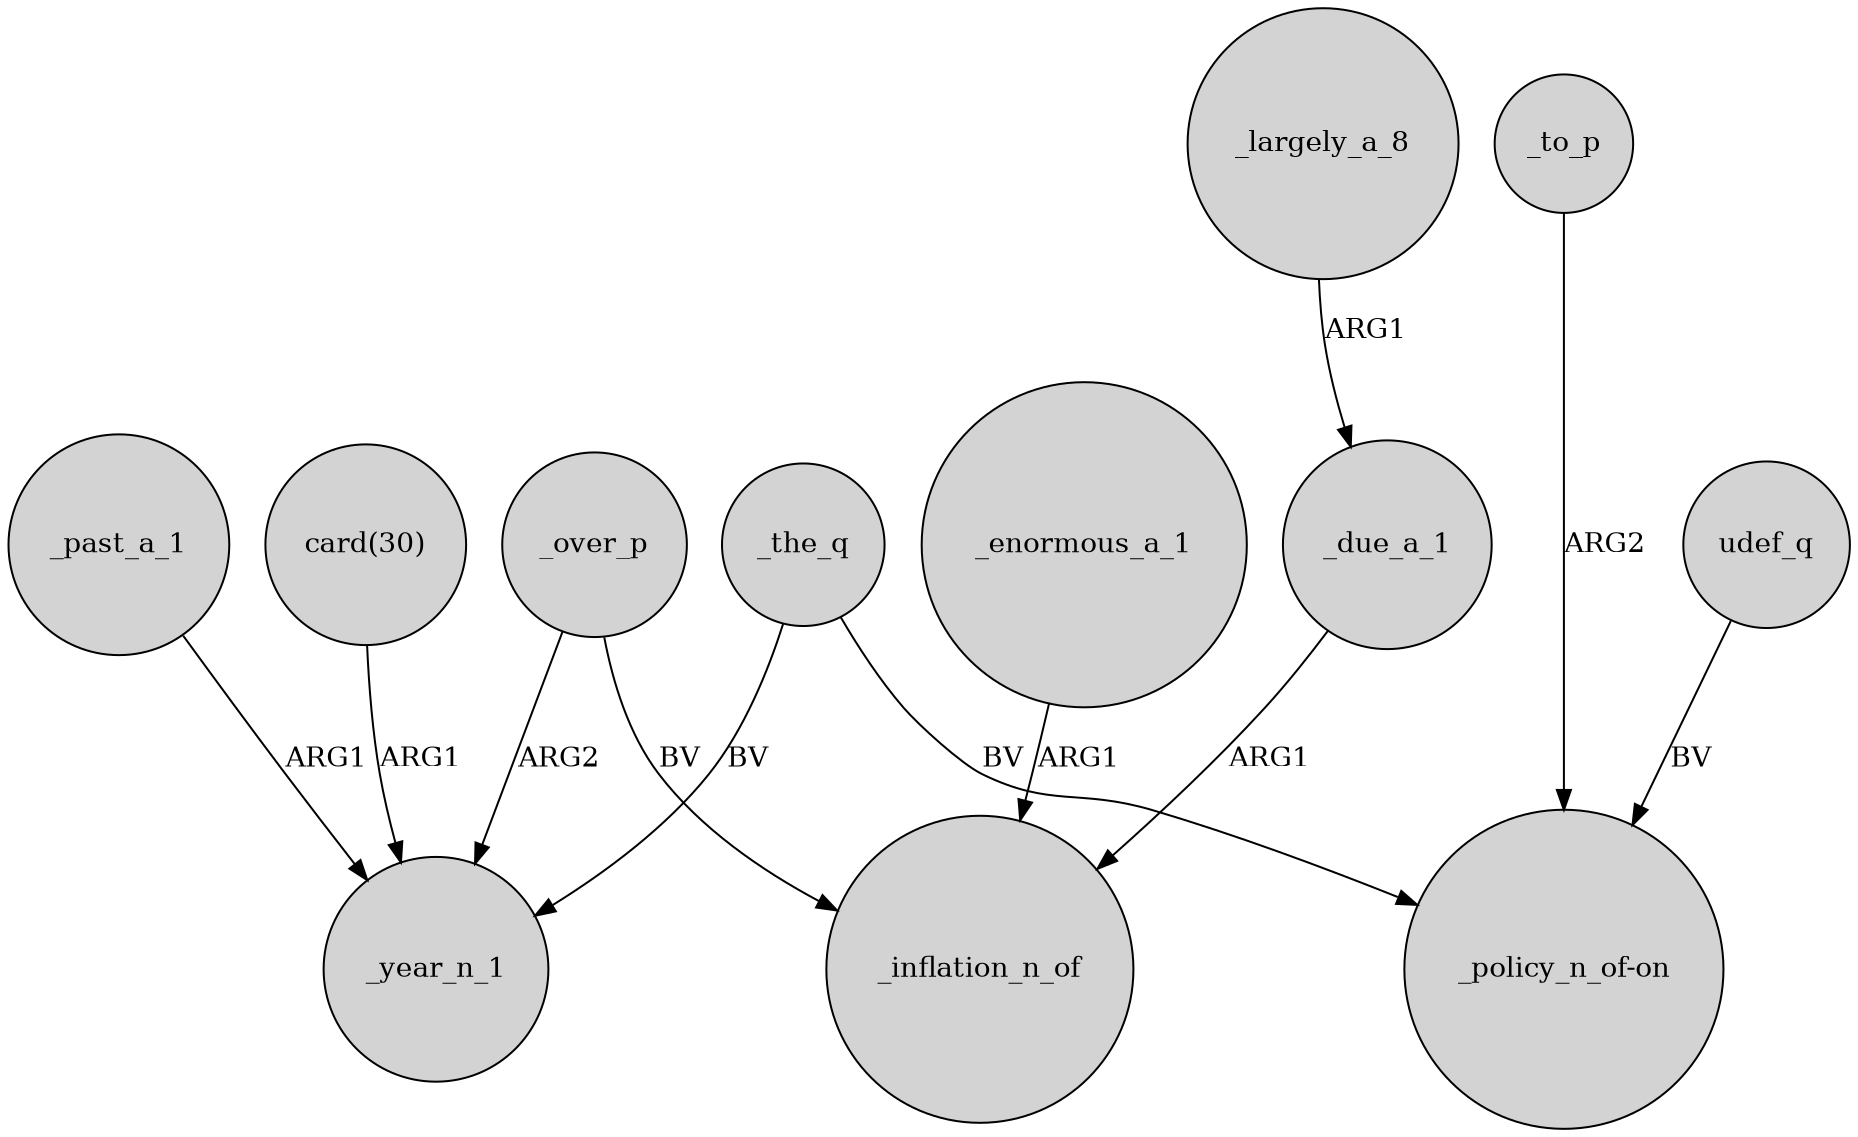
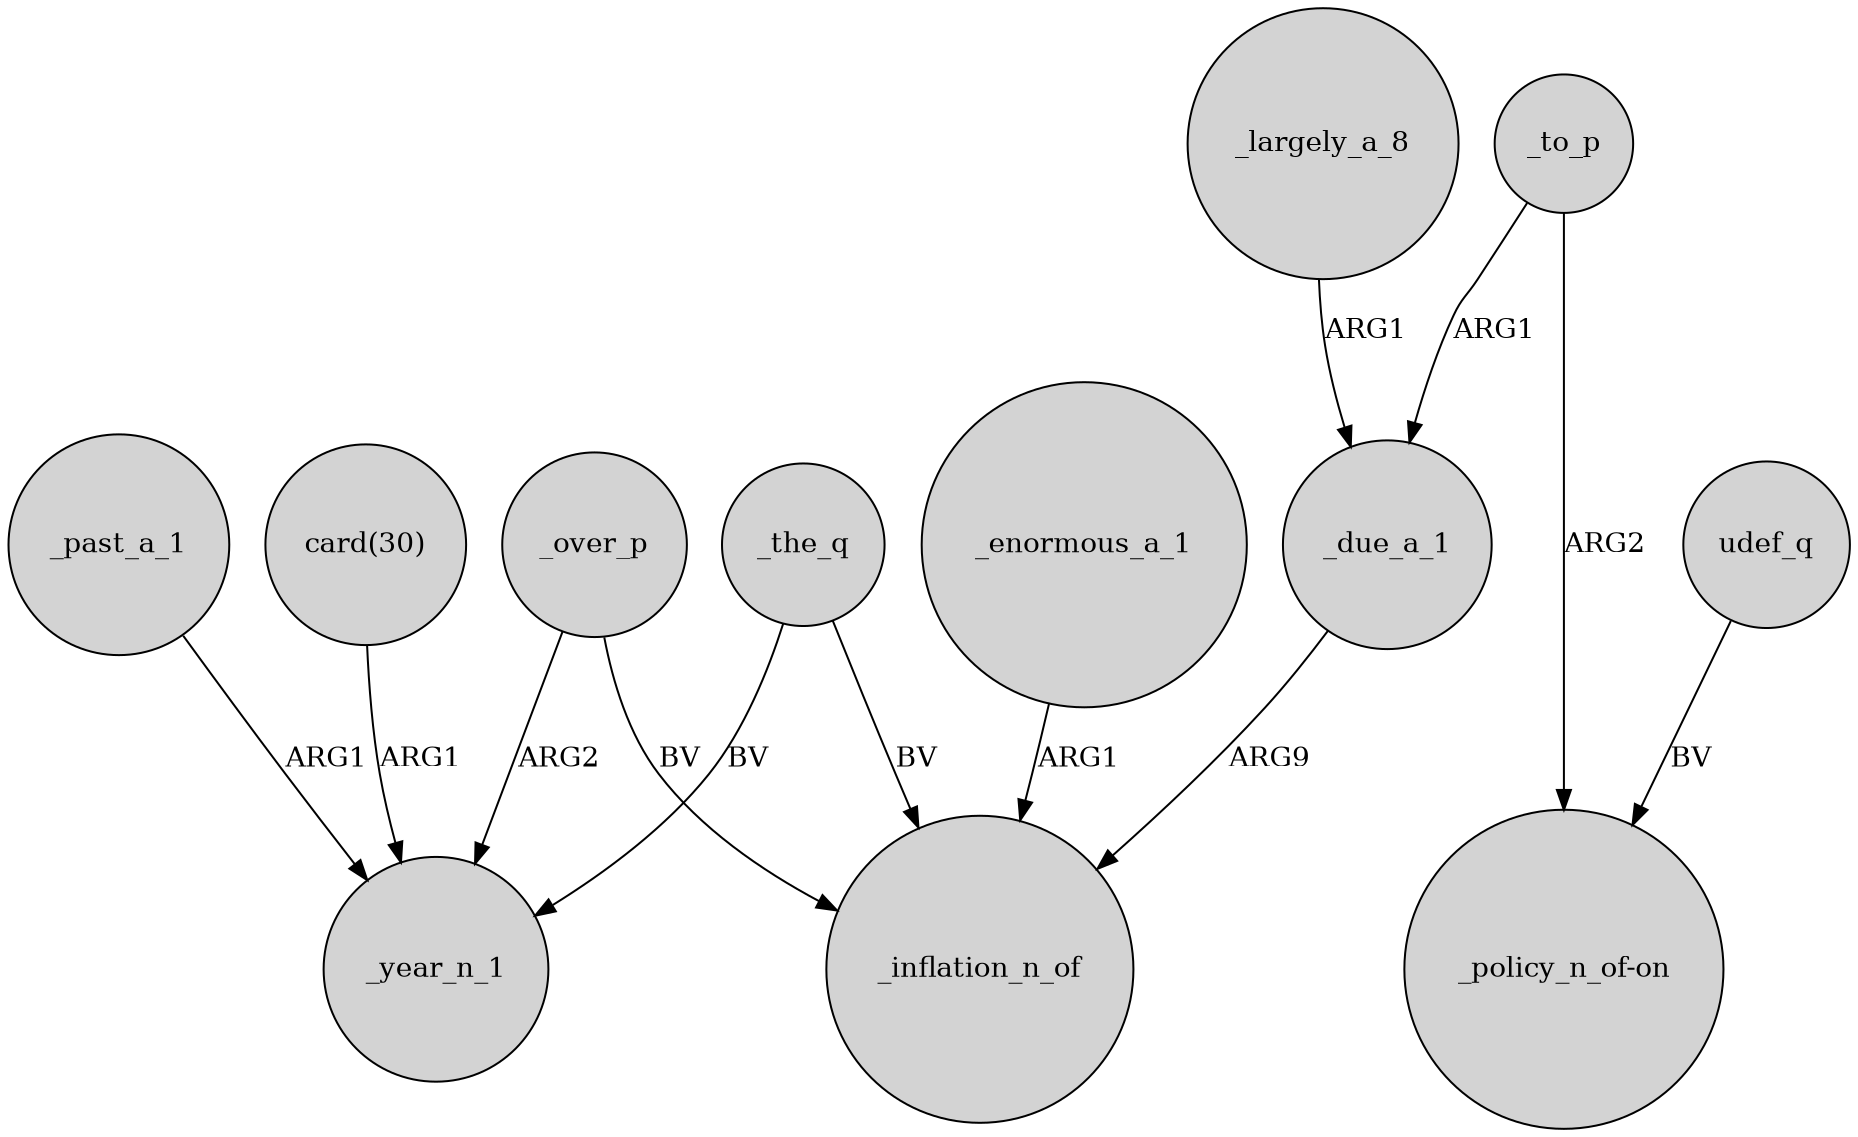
none -> (1458, 307)
(1270, 759) -> (1270, 759)
(1090, 799) -> (871, 715)
